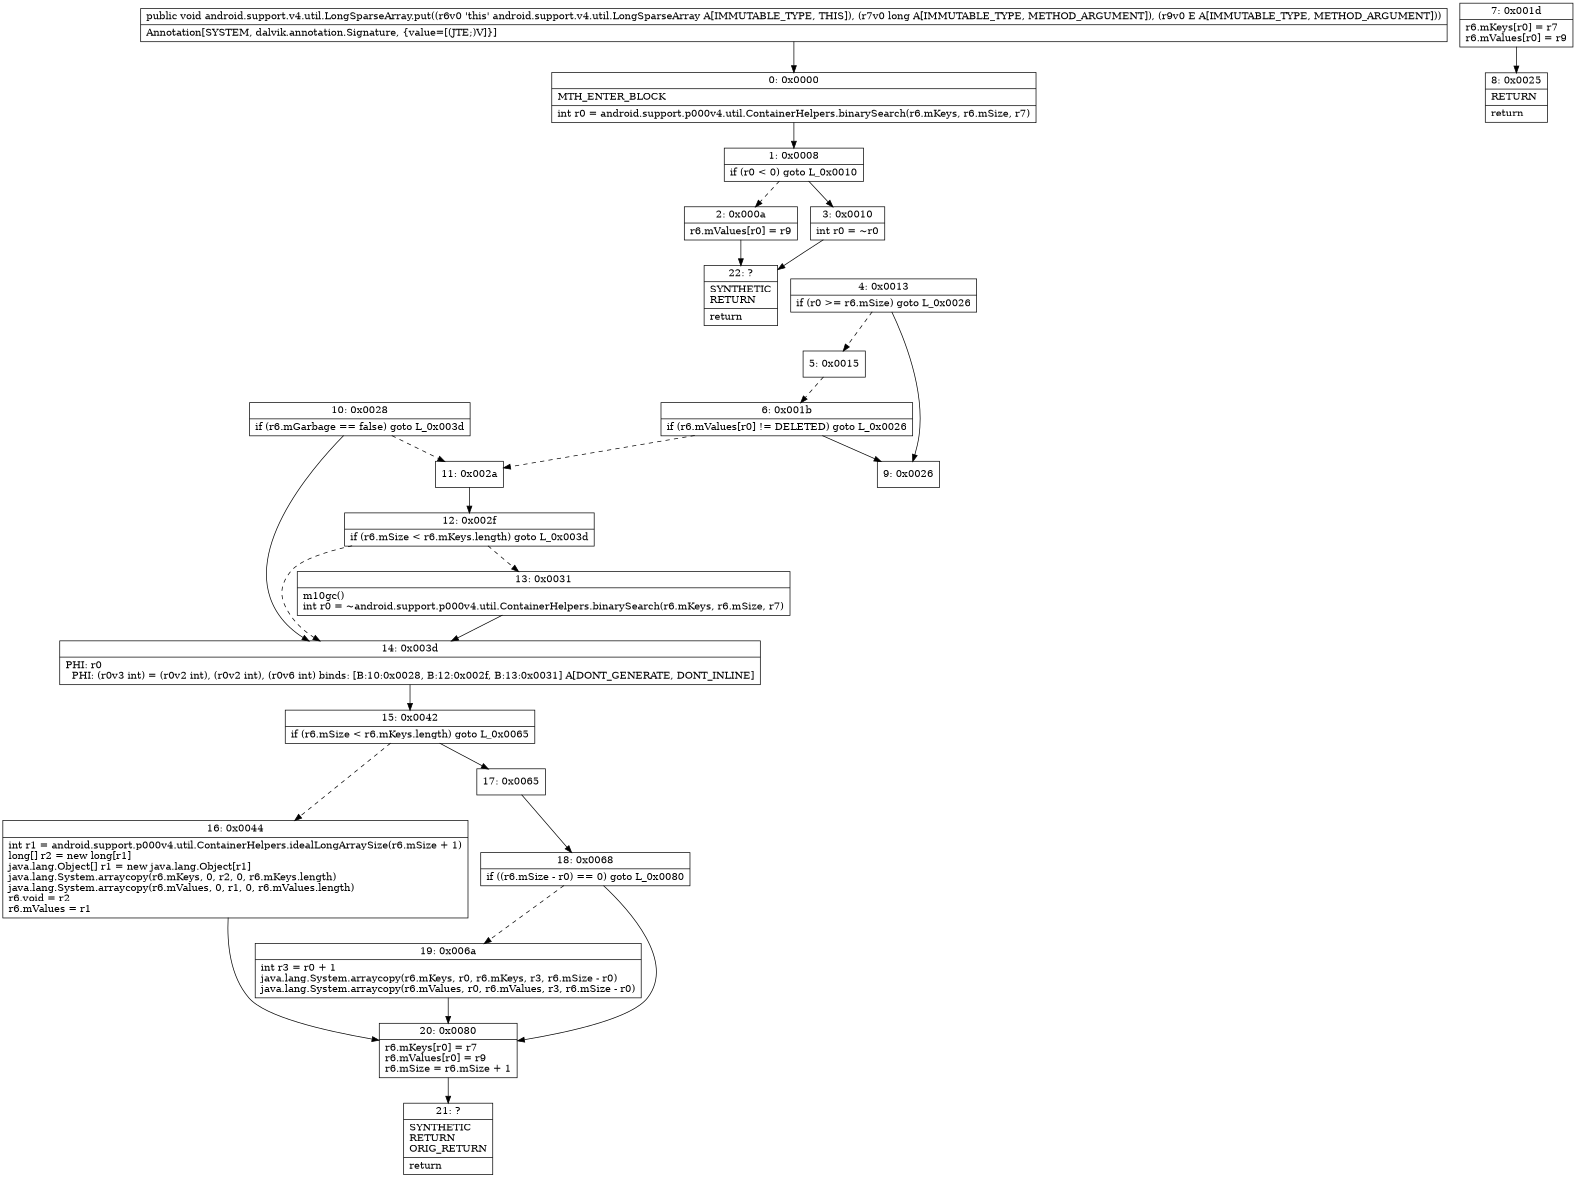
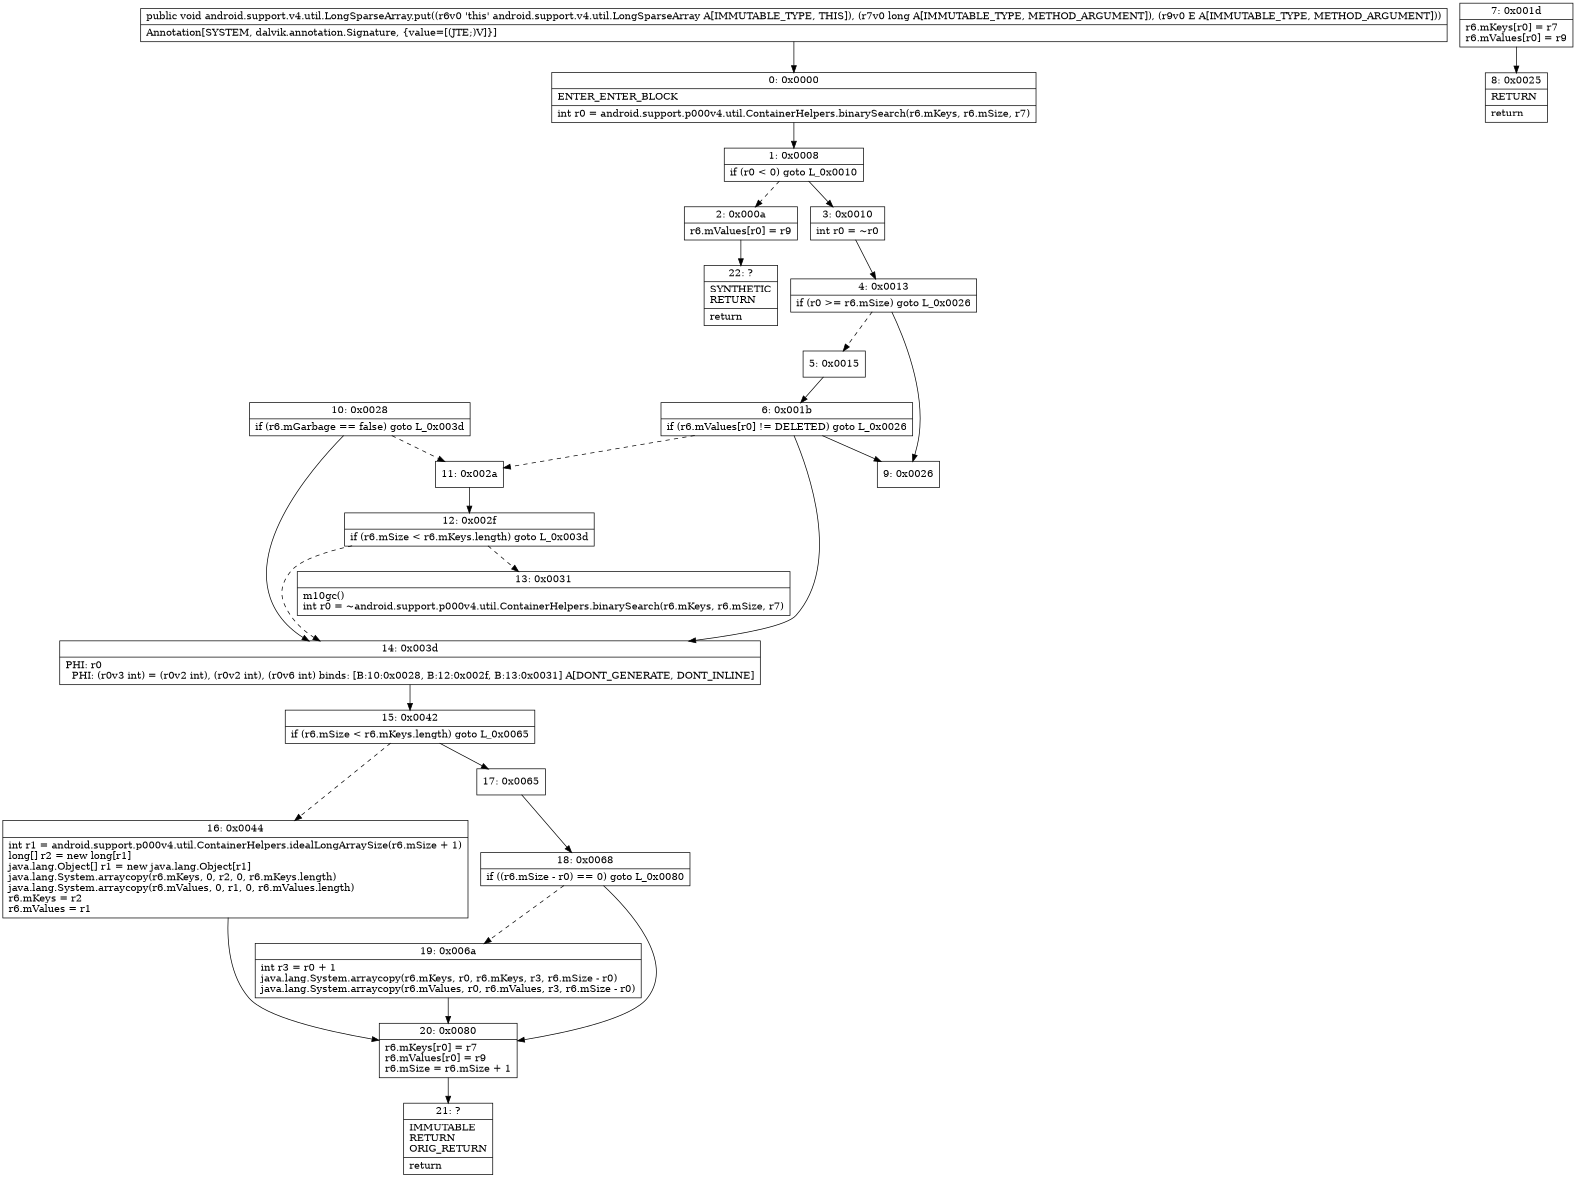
(612, 97) -> (618, 97)
(804, 253) -> (864, 256)
(814, 387) -> (814, 387)
(480, 626) -> (815, 578)
(40, 899) -> (46, 899)
(440, 1128) -> (443, 1128)
